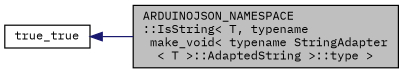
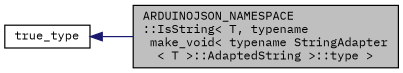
(47, 37) -> (47, 37)
